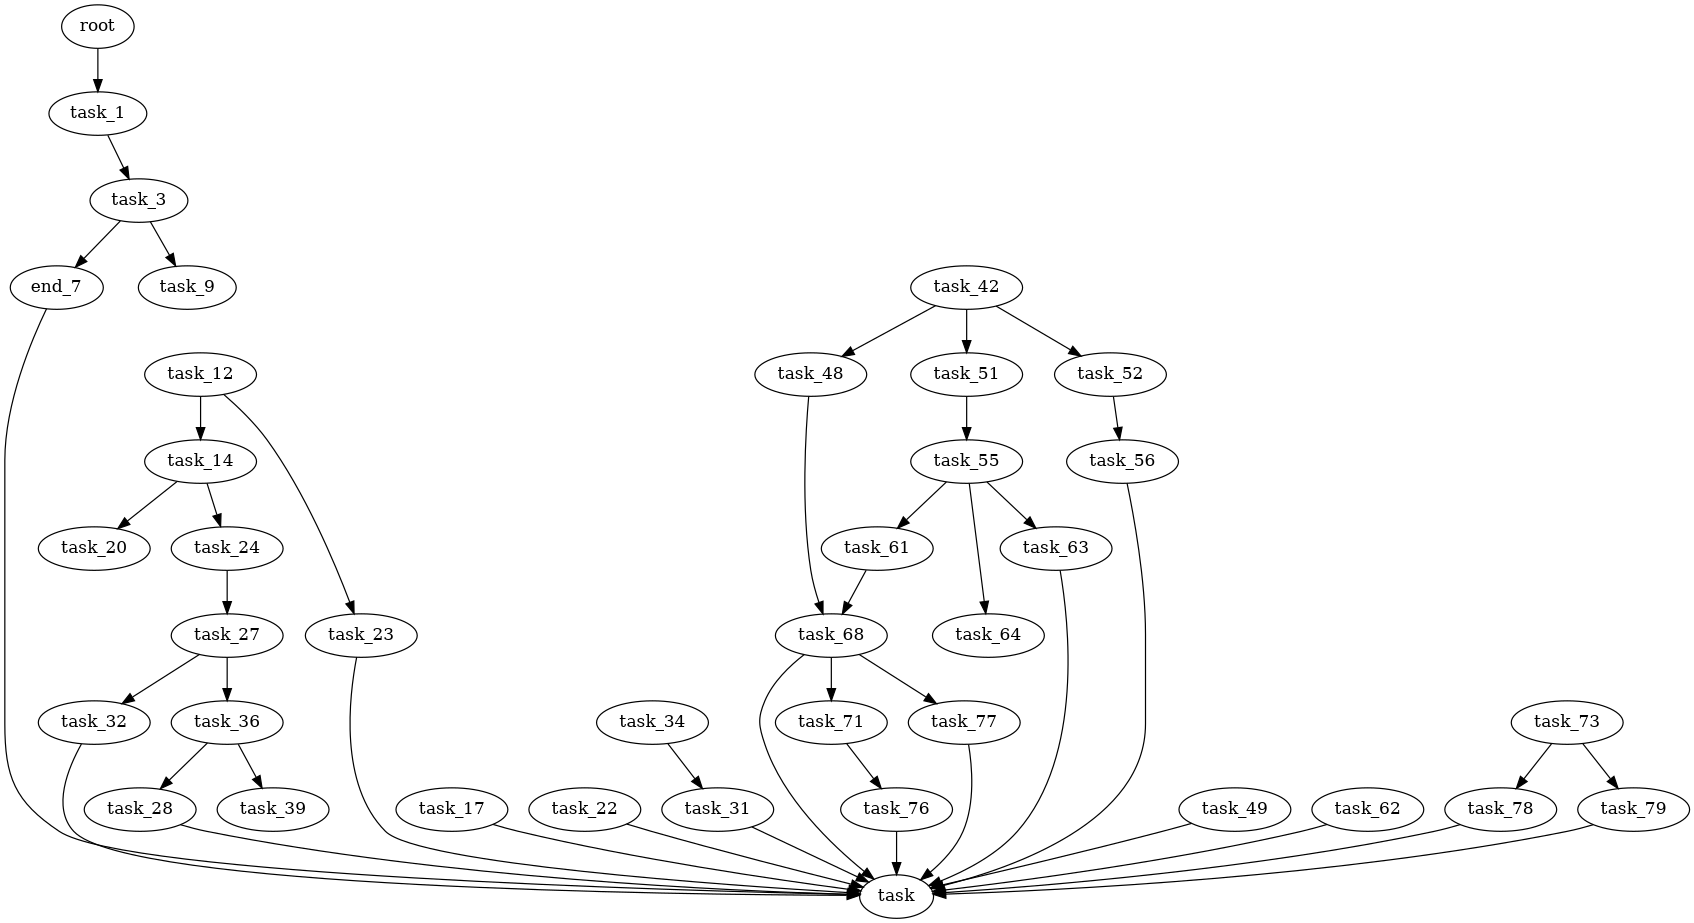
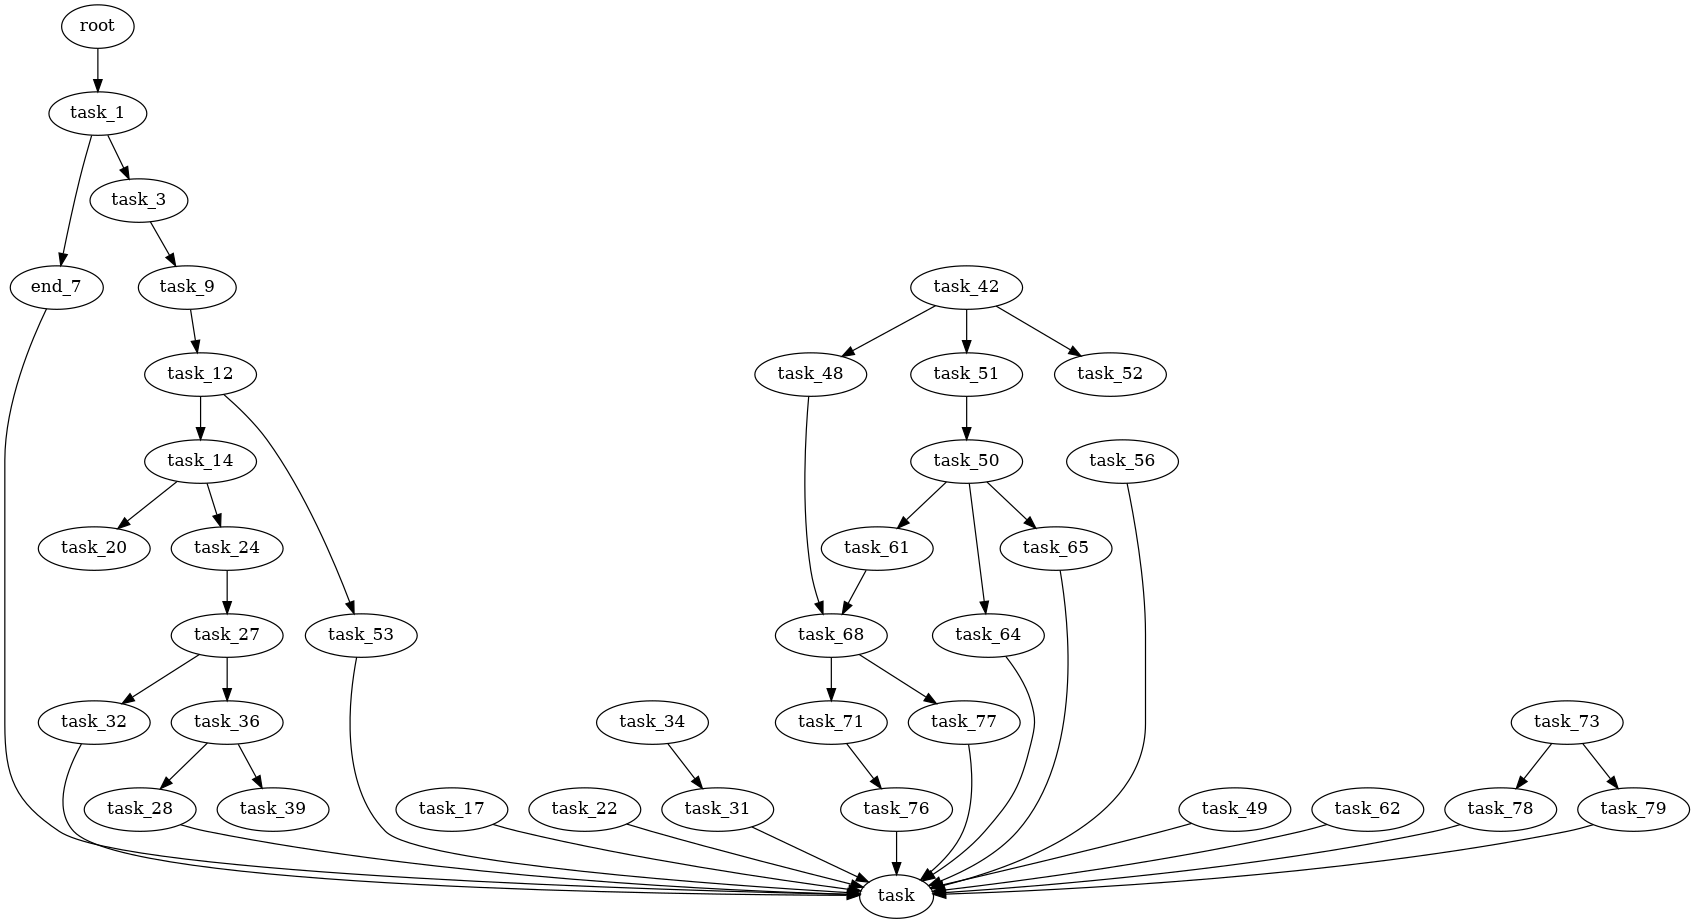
(102, 240) -> (76, 194)
none -> (193, 325)
(1116, 412) -> none
(967, 462) -> (967, 462)
(1056, 549) -> (1056, 549)
(361, 636) -> (361, 636)
(776, 770) -> (1020, 779)
